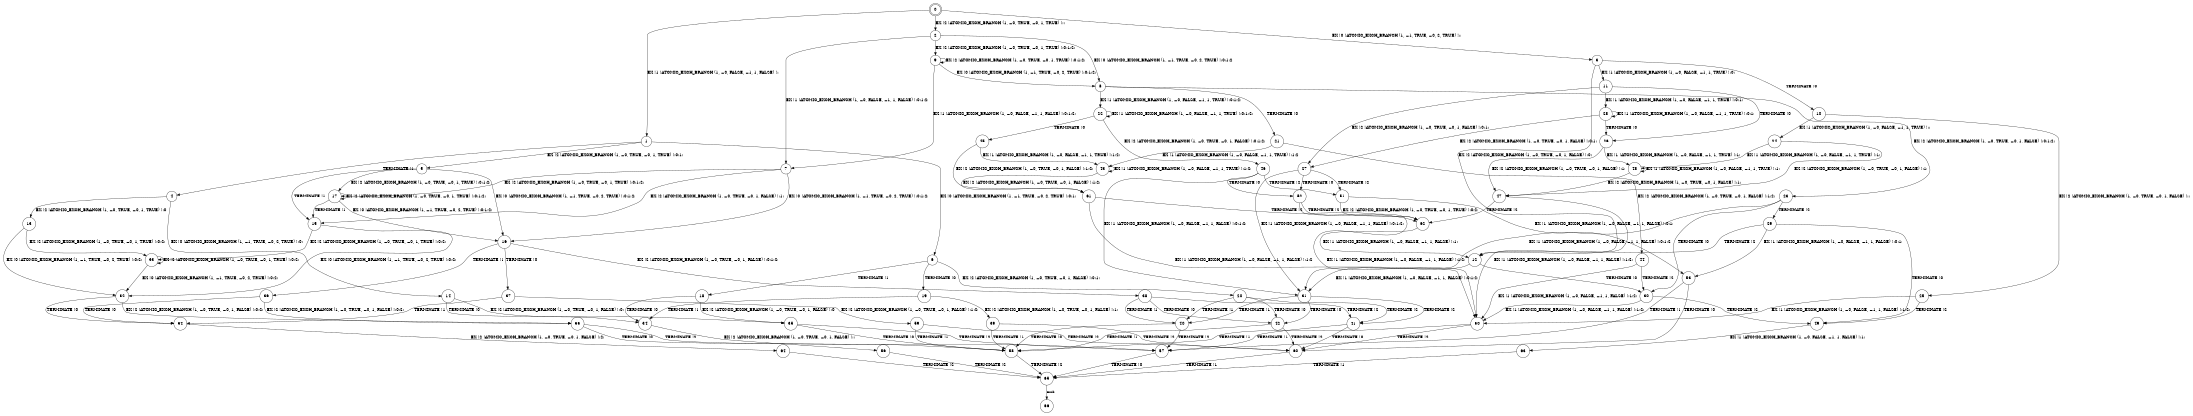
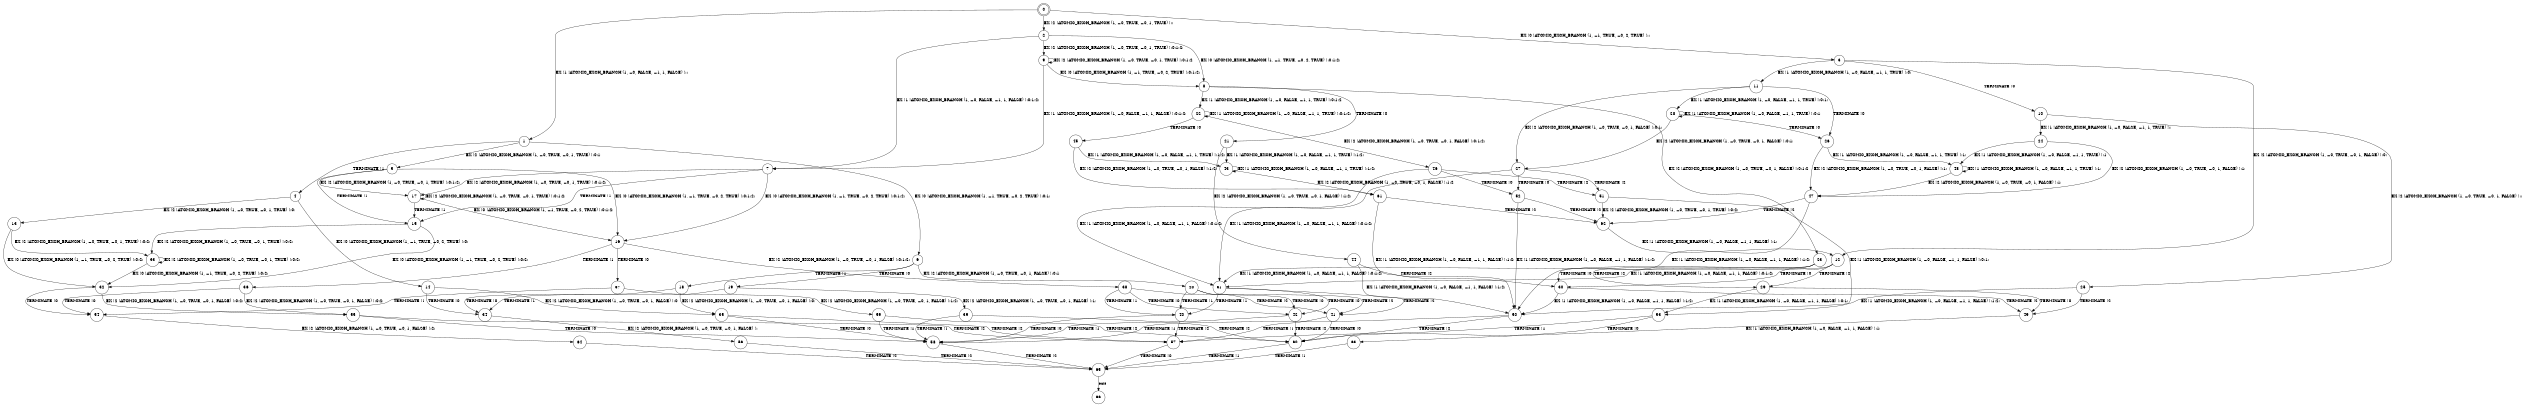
(717, 196) -> (596, 196)
(1626, 252) -> (1804, 279)
